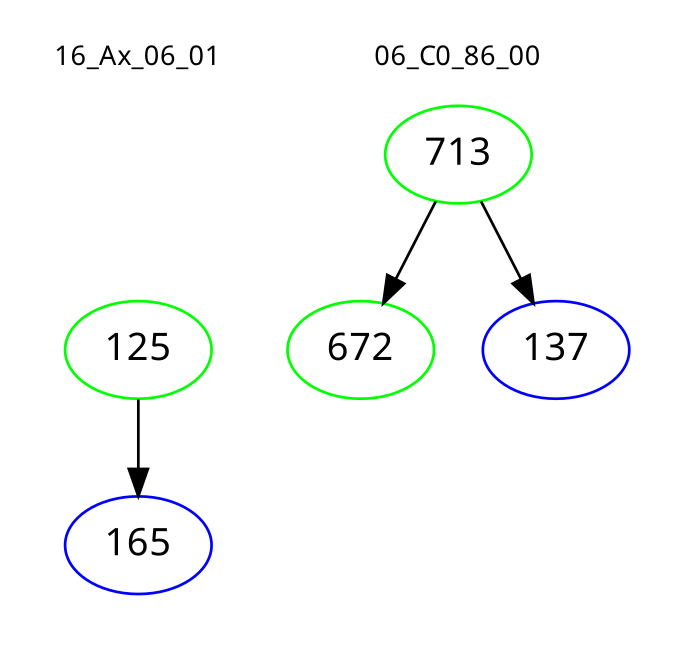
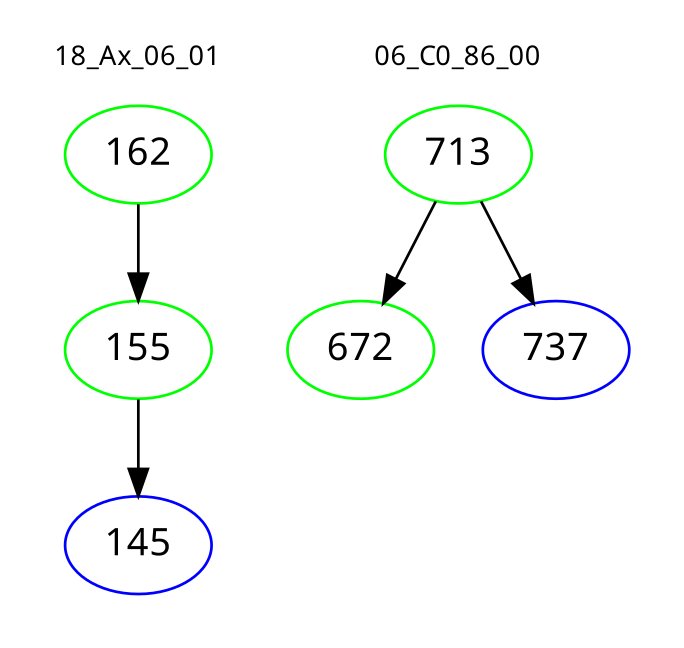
(138, 58) -> (138, 58)
none -> (138, 155)
(138, 350) -> (138, 350)
(556, 350) -> (556, 350)
(138, 545) -> (138, 545)
